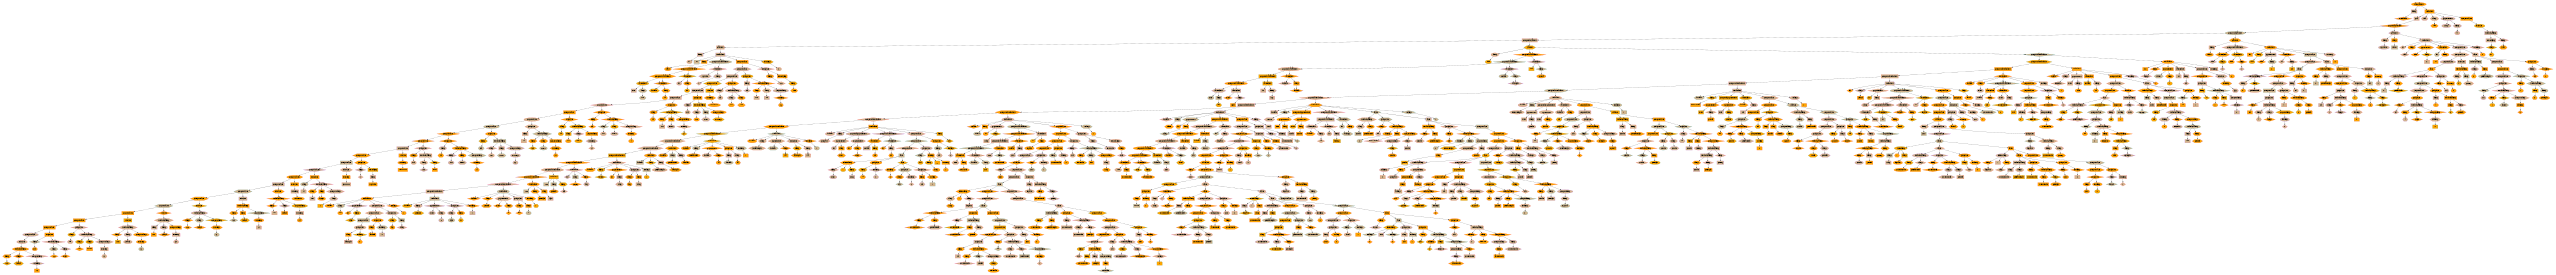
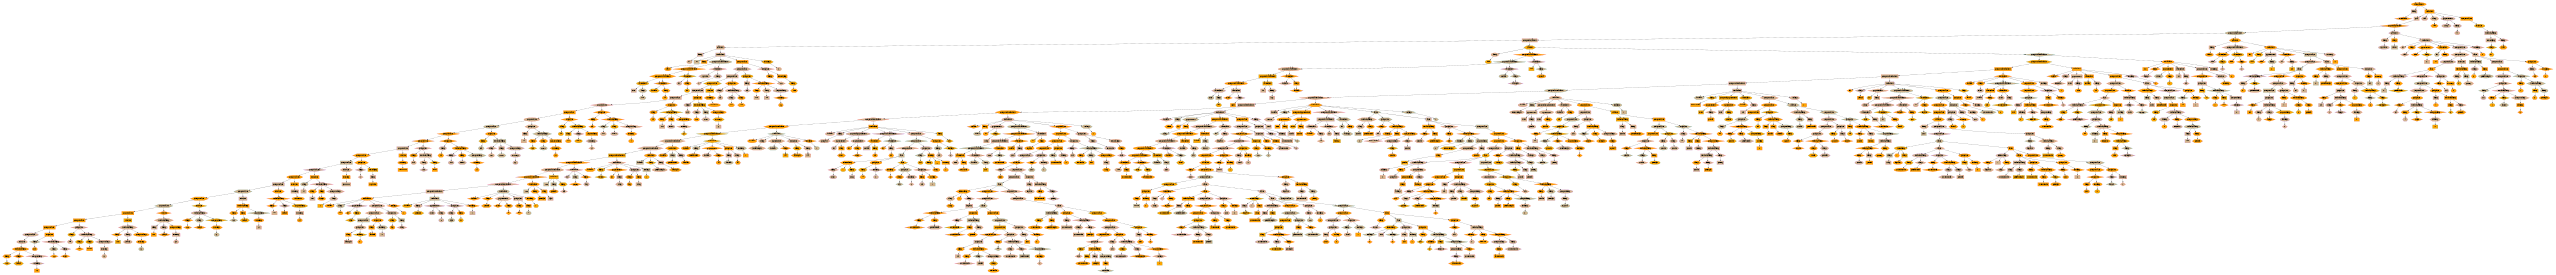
(2235, 91) -> none
none -> (718, 127)
